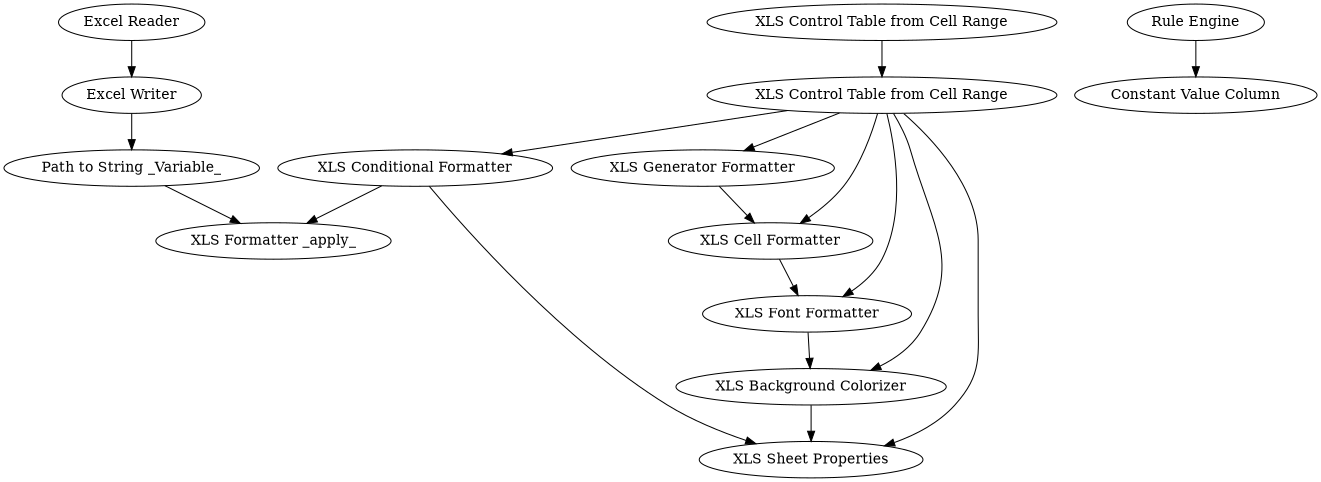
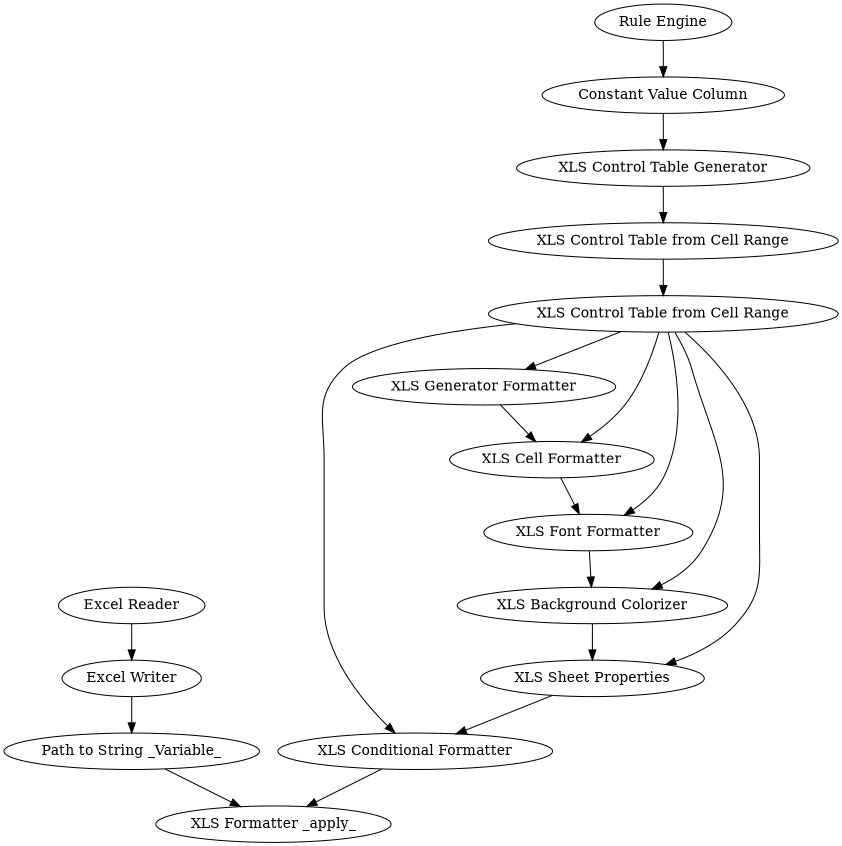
none -> (663, 168)
(573, 333) -> (509, 713)
